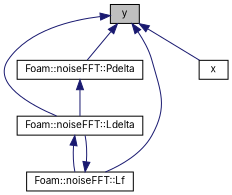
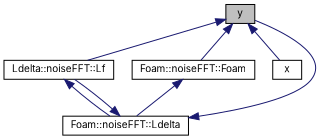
(15, 52) -> (301, 88)
(80, 70) -> (193, 70)
(80, 181) -> (59, 70)
